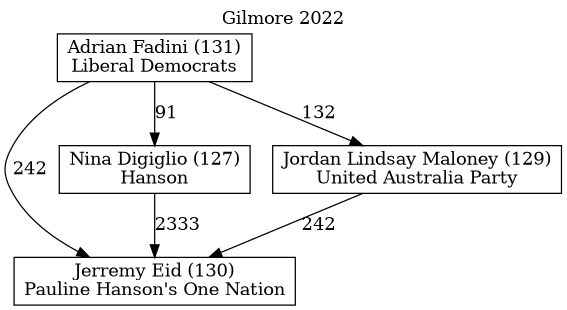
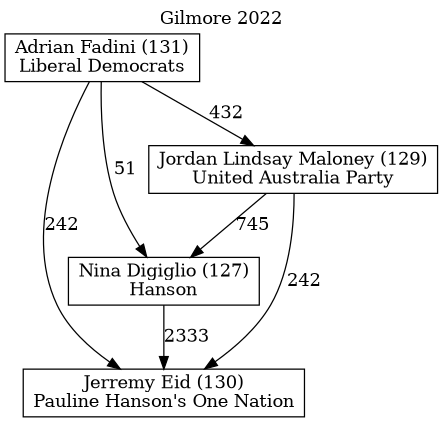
(167, 114) -> (126, 170)
(319, 114) -> (227, 114)
none -> (233, 221)
